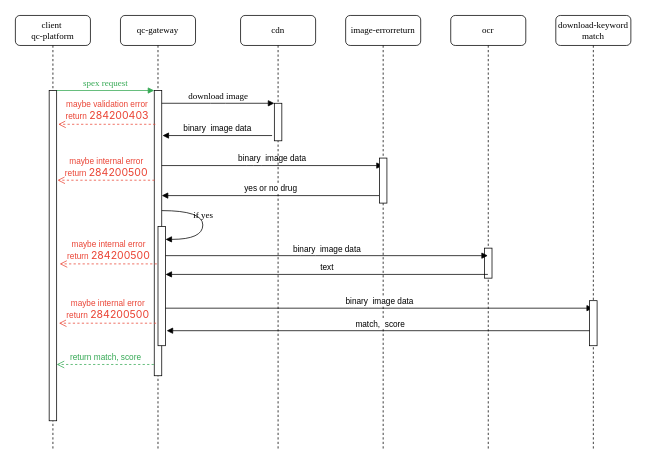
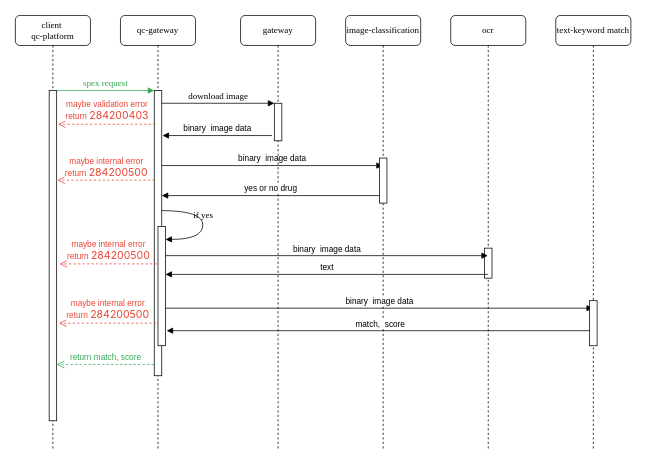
(278, 30) -> (278, 30)
(383, 30) -> (383, 30)
(593, 30) -> (593, 30)
